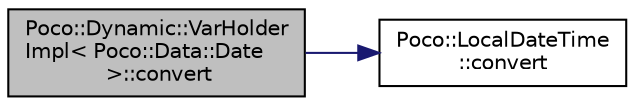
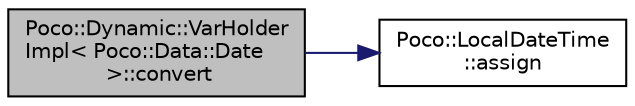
(503, 53) -> (503, 53)
